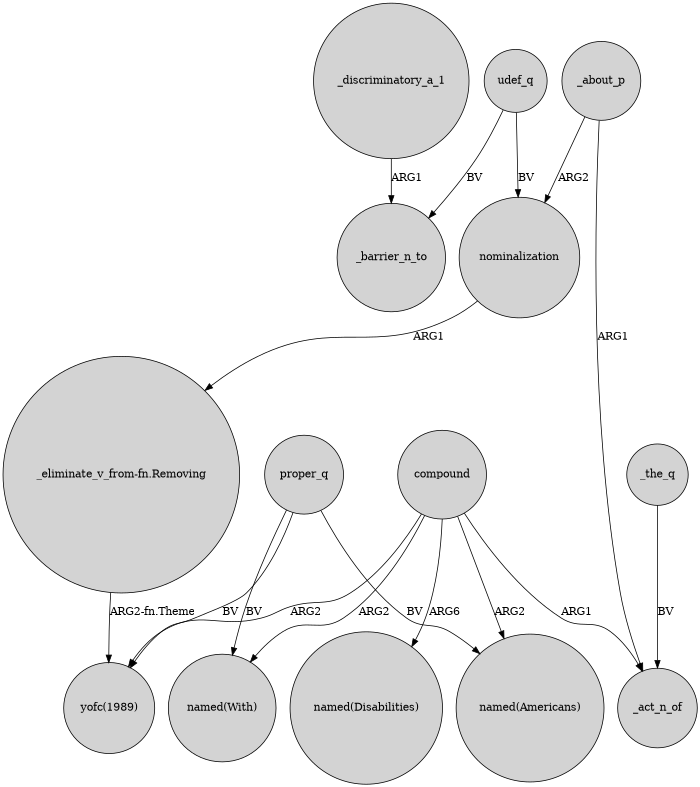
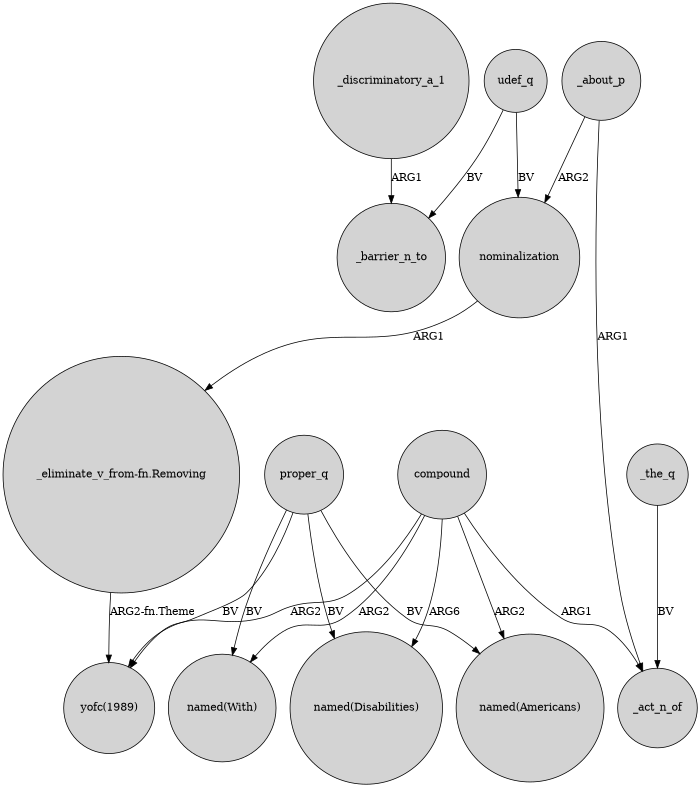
none -> (317, 573)
